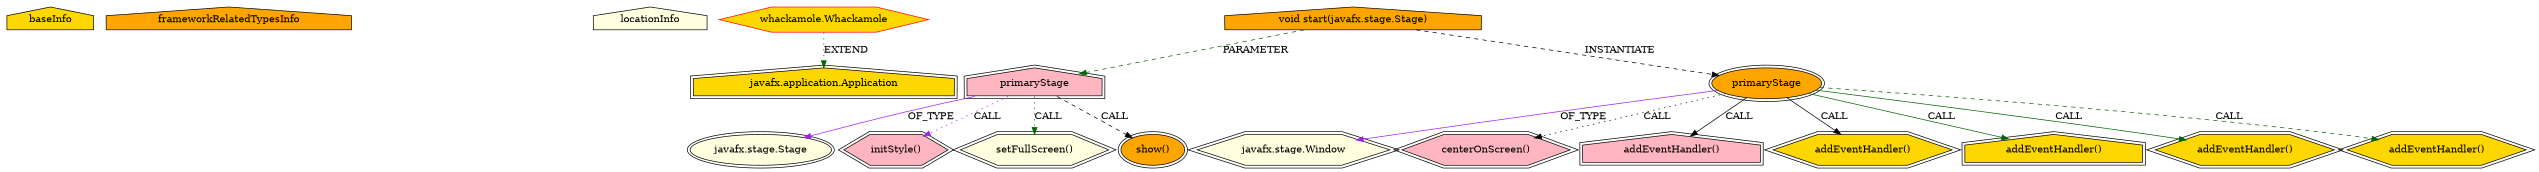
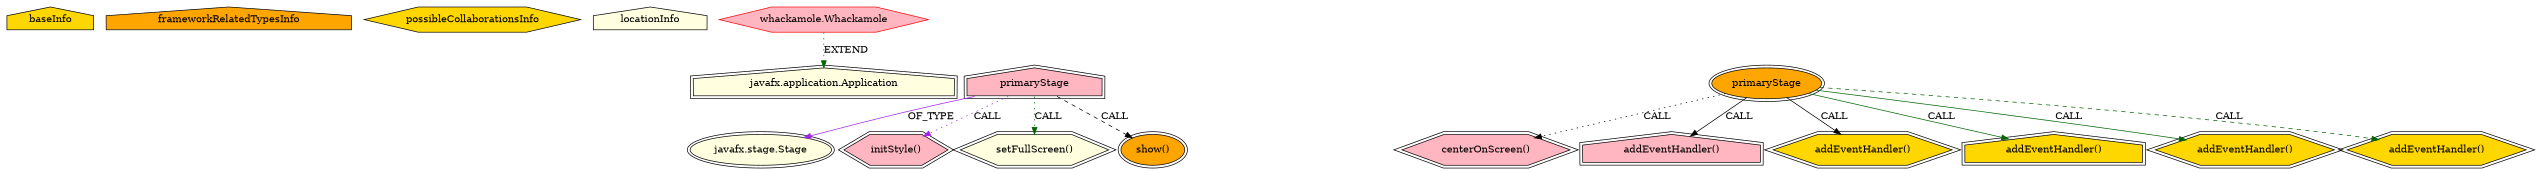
none -> (472, 20)
(824, 20) -> (824, 20)
(1353, 20) -> none
(824, 83) -> (824, 83)
(1294, 150) -> none
